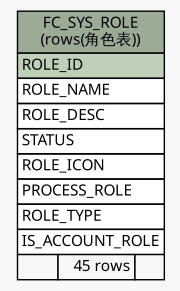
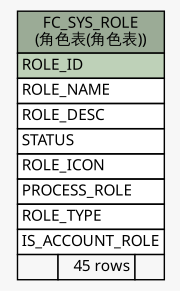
(91, 40) -> (91, 40)
